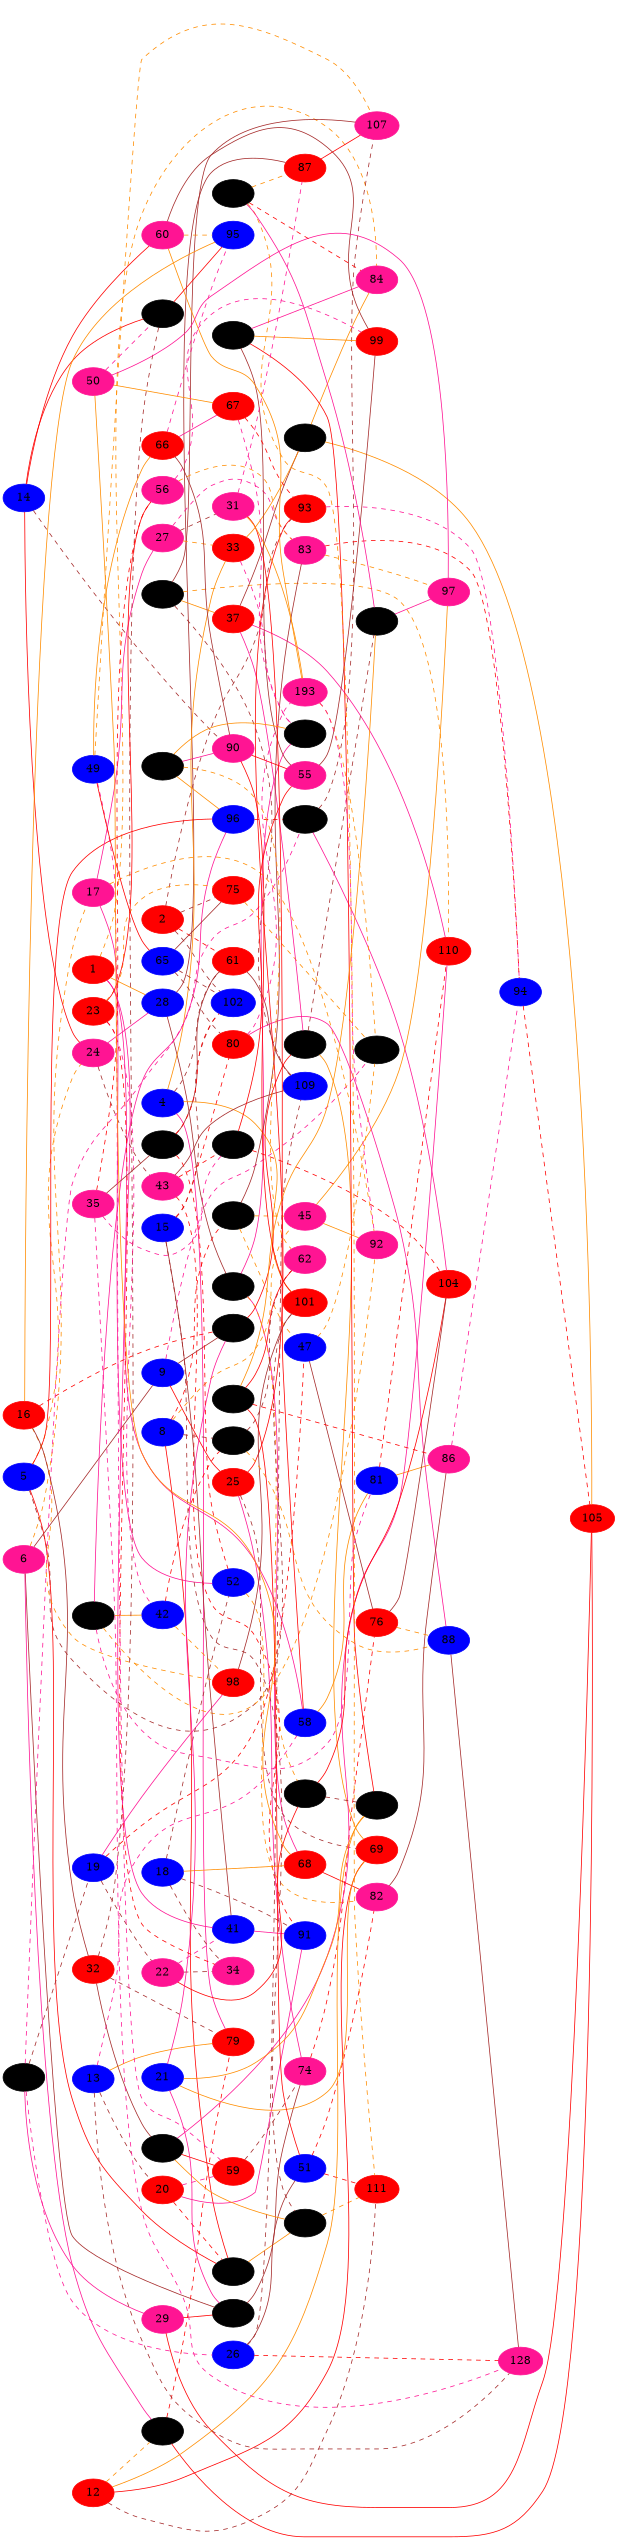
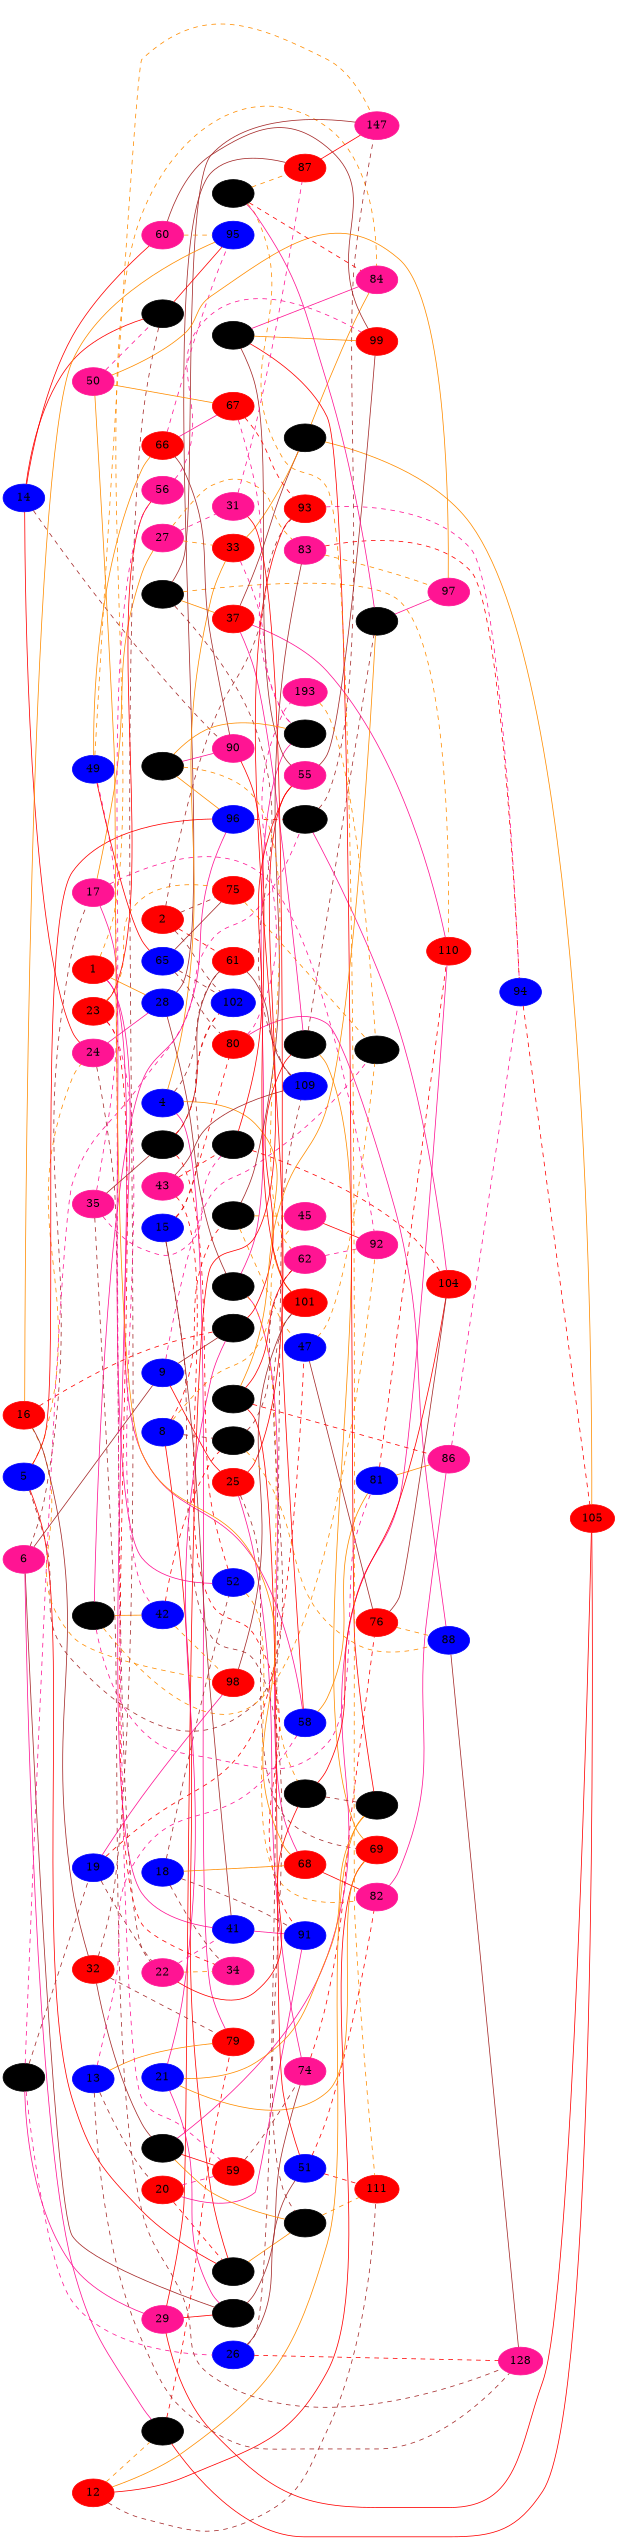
(377, 126) -> (377, 126)
(393, 255) -> (393, 255)
(277, 434) -> none
(258, 474) -> none
(234, 479) -> (234, 479)
(195, 523) -> (195, 523)
(278, 578) -> none
(121, 713) -> (121, 713)
(269, 762) -> (192, 1608)
(117, 844) -> (117, 844)
(425, 918) -> none
(352, 965) -> (341, 1252)
(313, 969) -> (313, 969)
(119, 1123) -> (119, 1515)
(57, 1226) -> (57, 1226)
(341, 1231) -> (341, 1231)
(423, 1682) -> (423, 1682)
(198, 1972) -> (198, 1972)
(120, 1994) -> (120, 1994)
